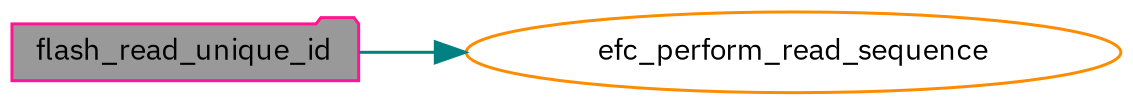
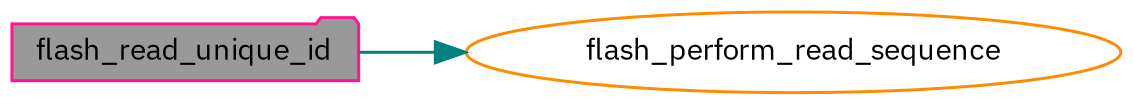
(794, 52) -> (794, 52)
